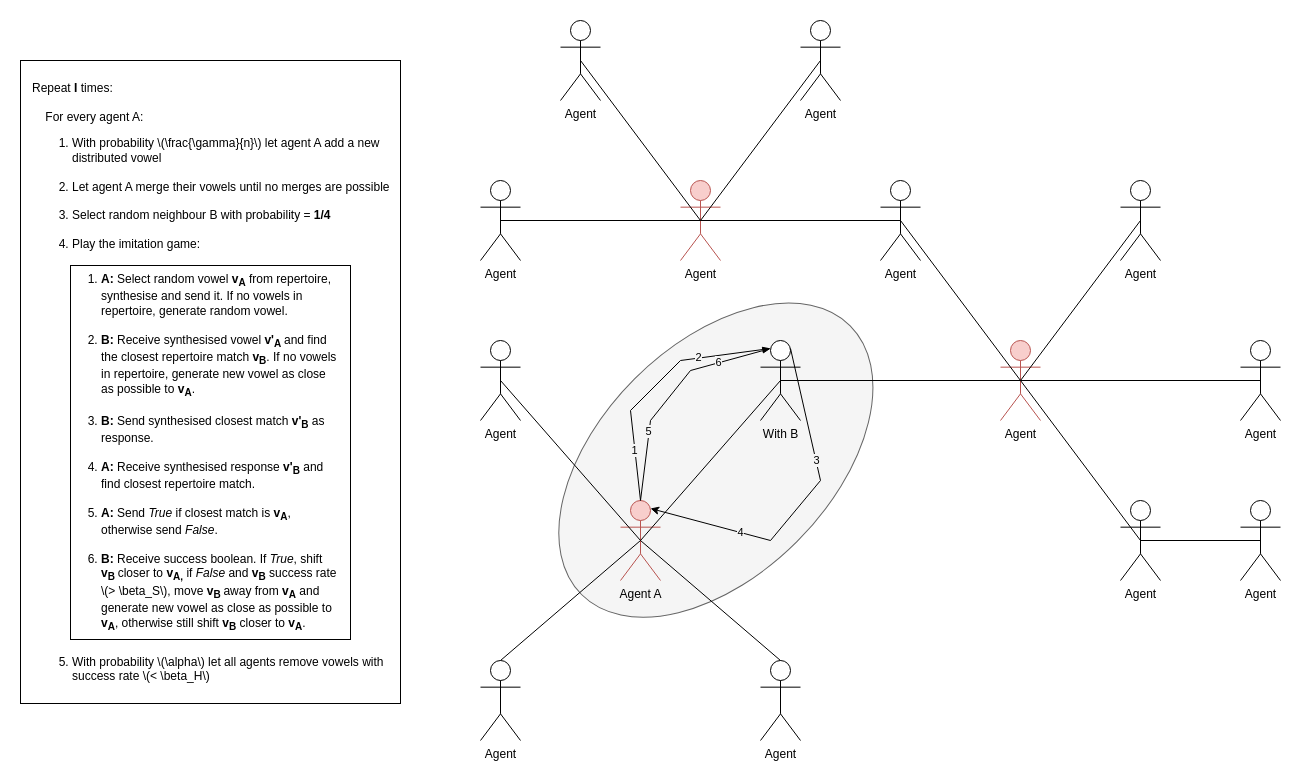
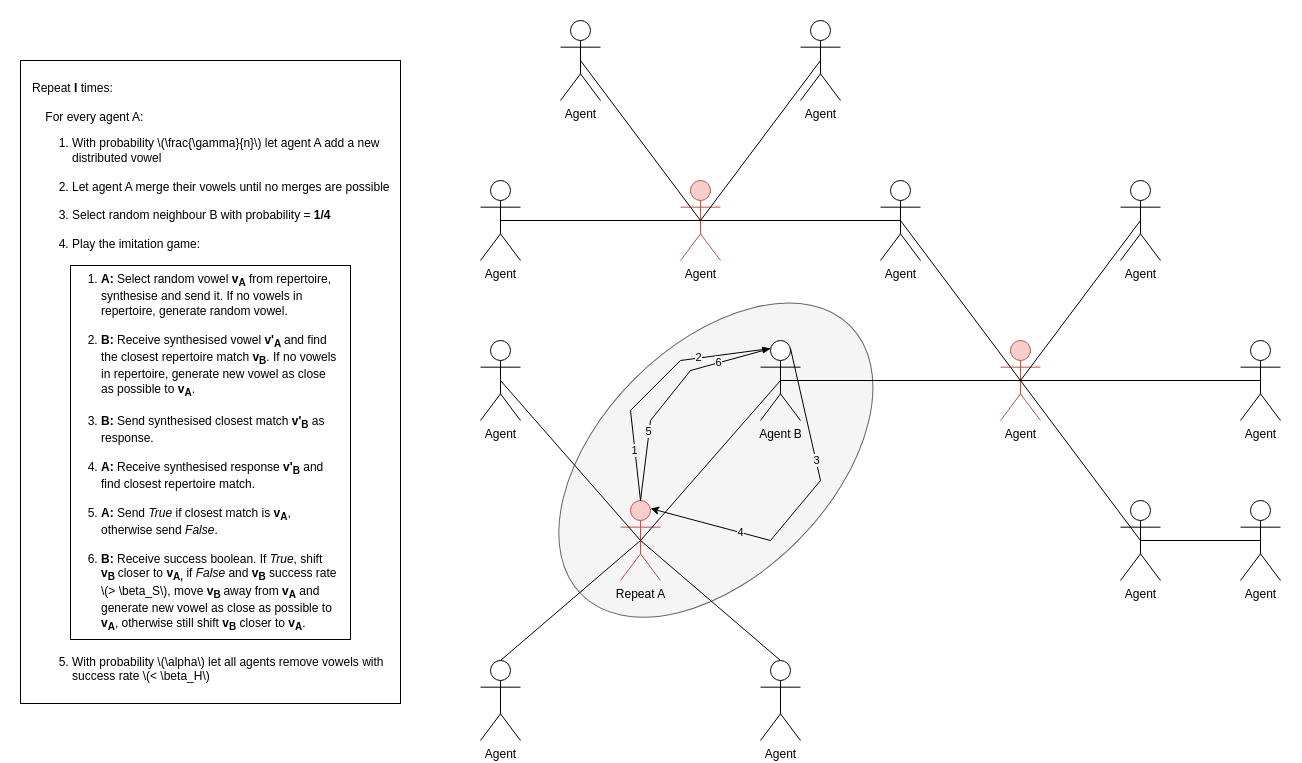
(781, 435) -> (781, 435)
(641, 595) -> (641, 595)
